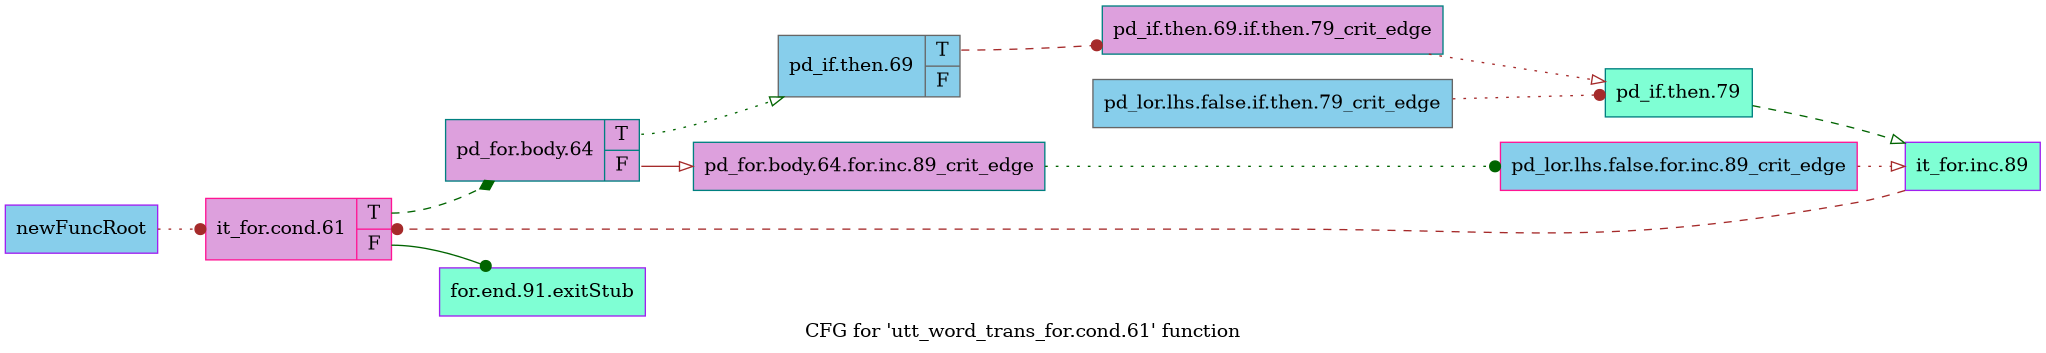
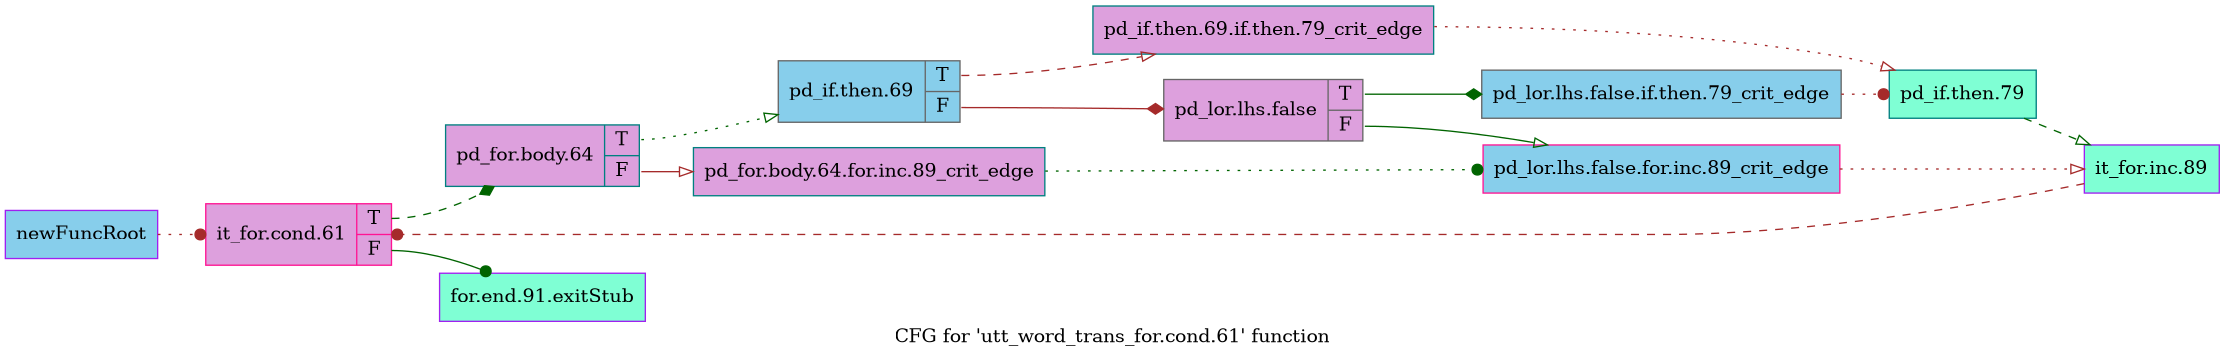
(1026, 49) -> (1052, 70)
none -> (1263, 110)
